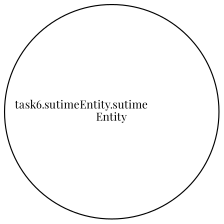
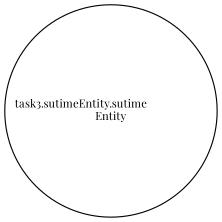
(112, 112) -> (111, 111)
